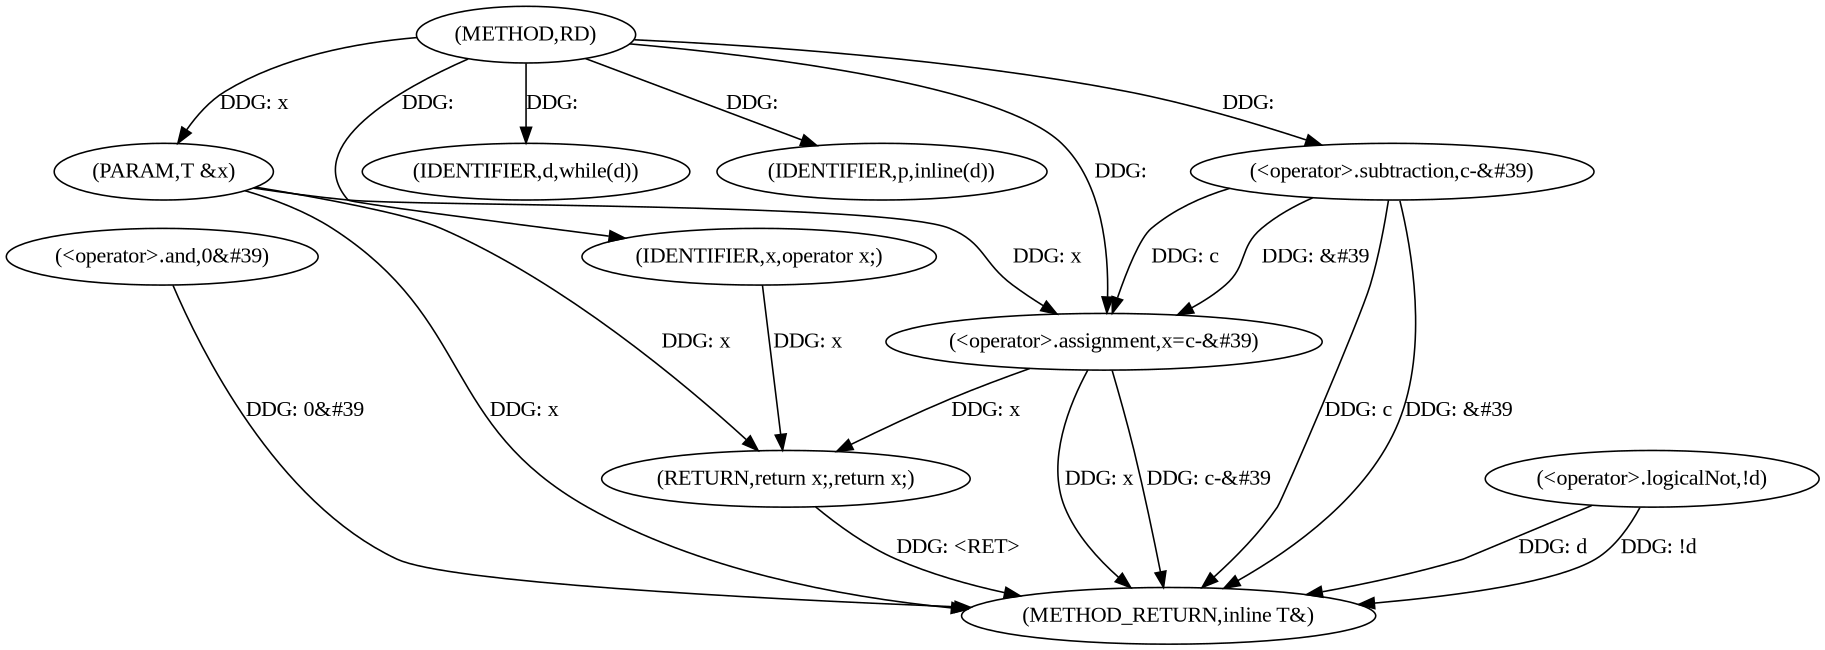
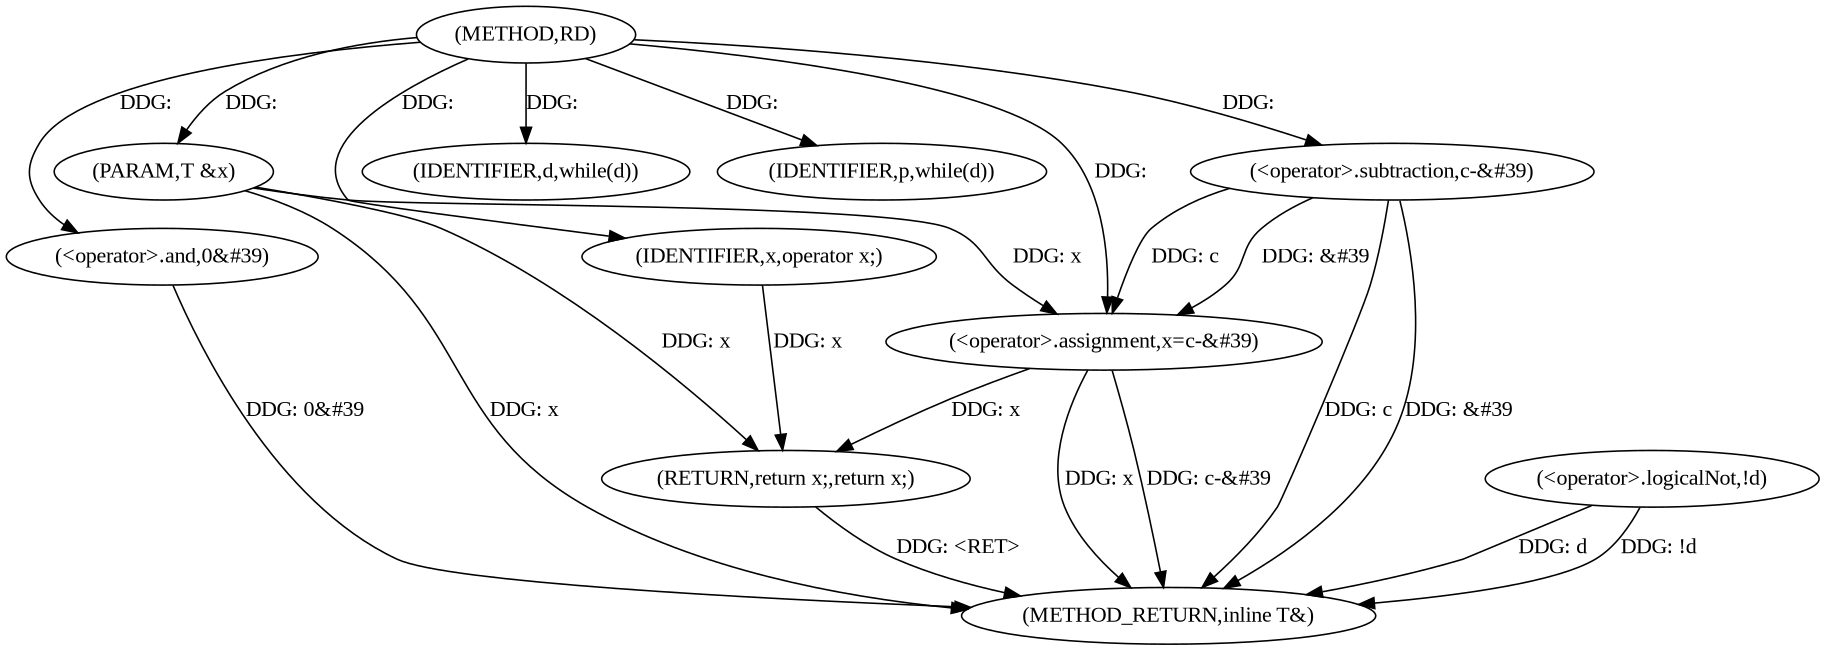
none -> (174, 78)
(254, 103) -> (254, 103)
(882, 172) -> (882, 172)
